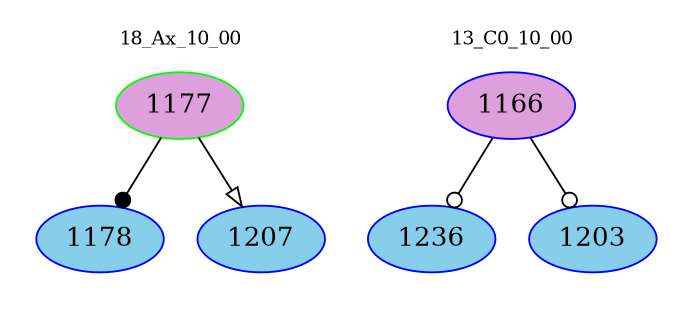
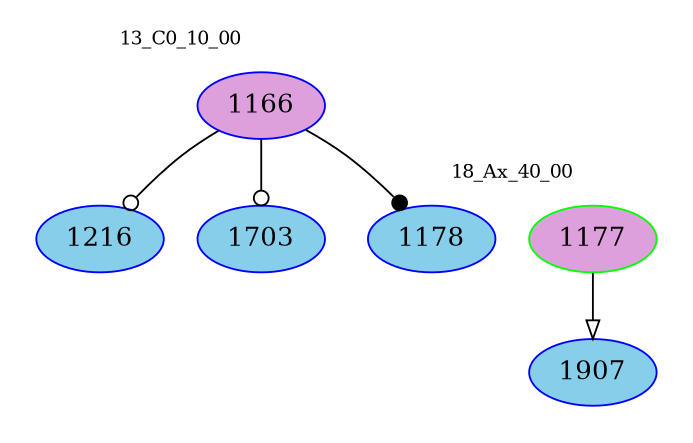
(181, 40) -> (512, 173)
(144, 166) -> (365, 171)
(261, 239) -> (593, 372)
(432, 239) -> (100, 239)
(593, 239) -> (261, 239)
